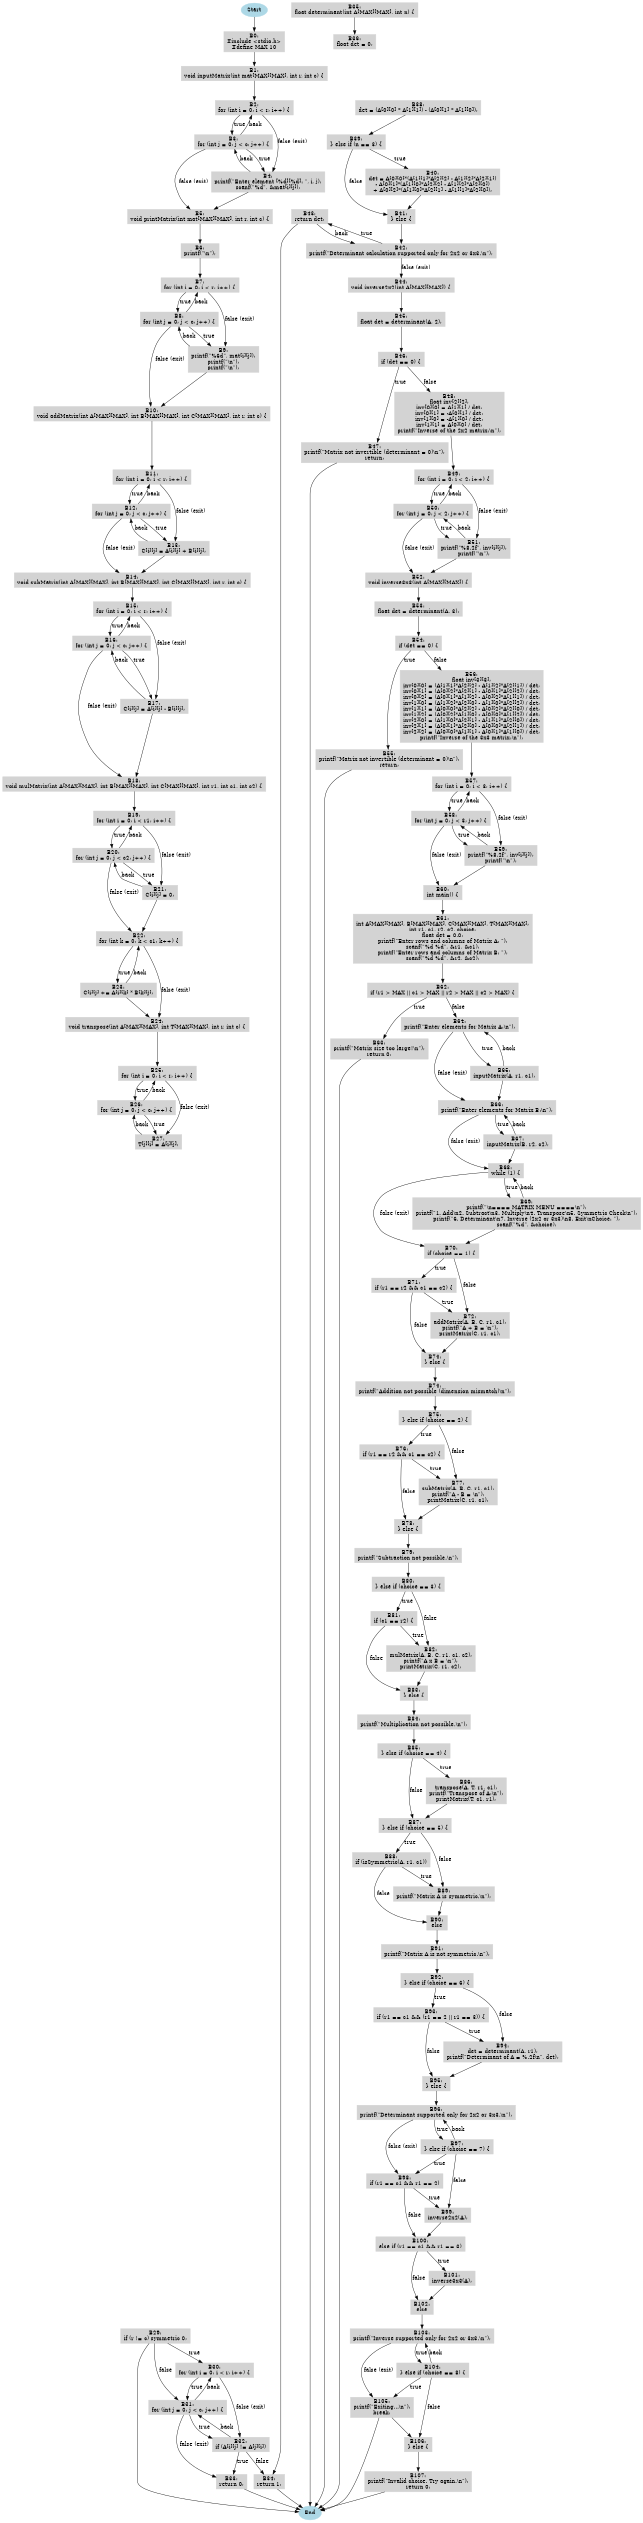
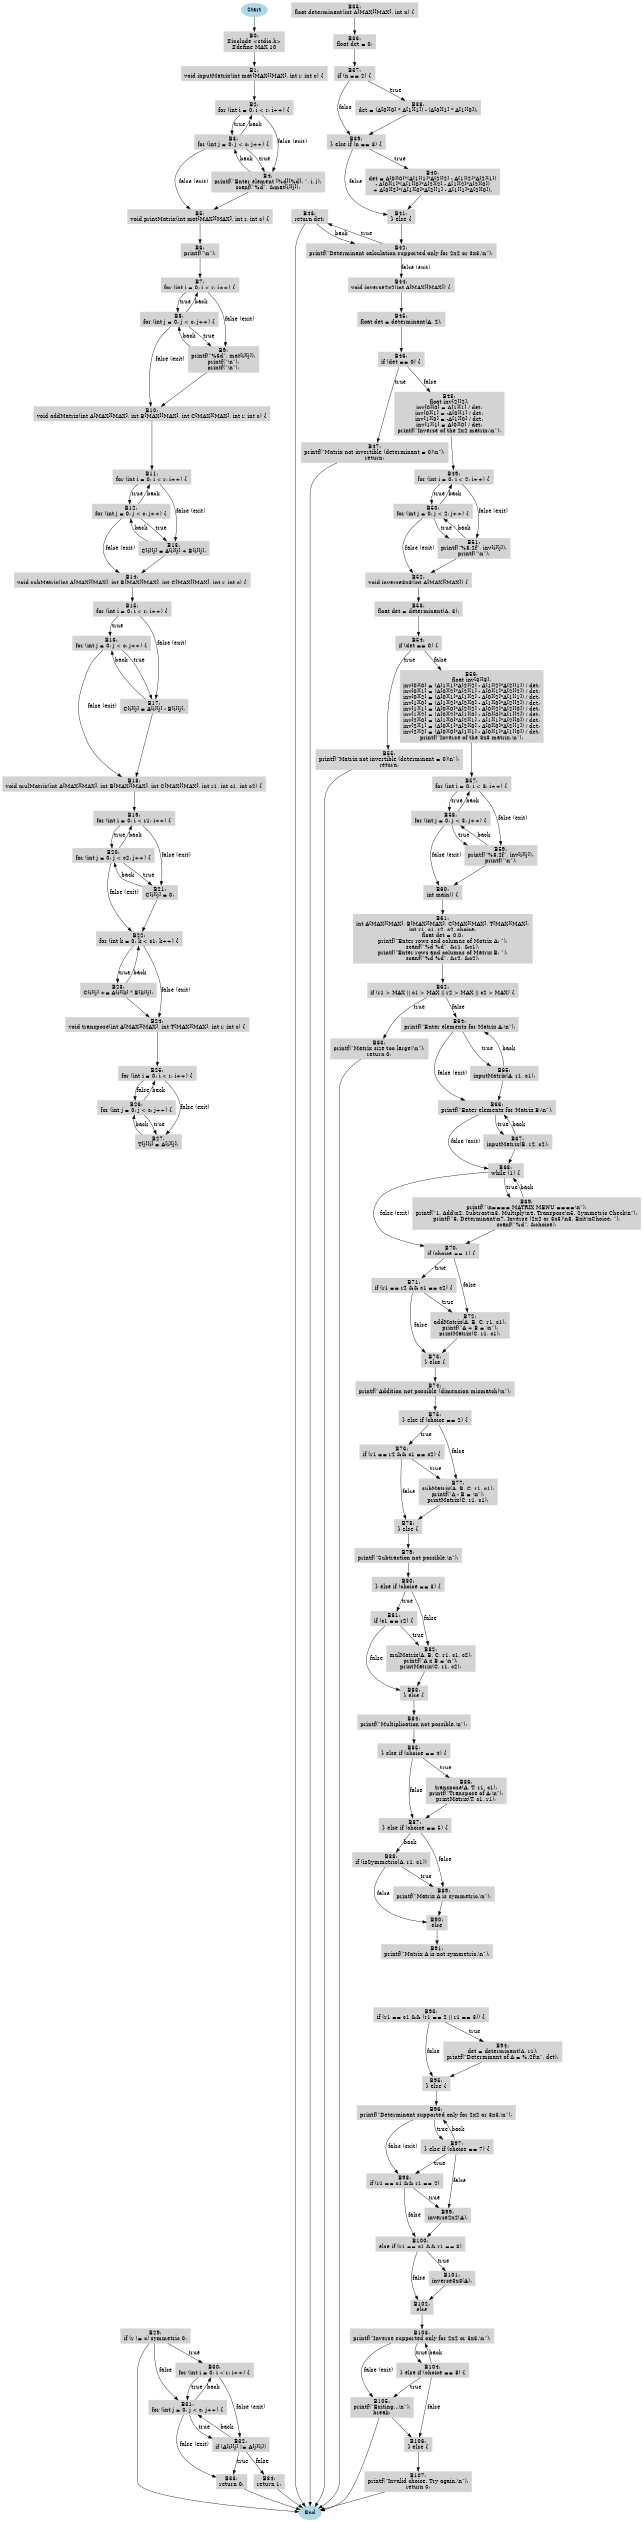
none -> (355, 73)
(124, 628) -> none
(143, 1090) -> (143, 1090)
(281, 1345) -> (295, 1363)
(435, 1360) -> (435, 1360)
(410, 1843) -> (410, 1843)
(437, 1981) -> none
